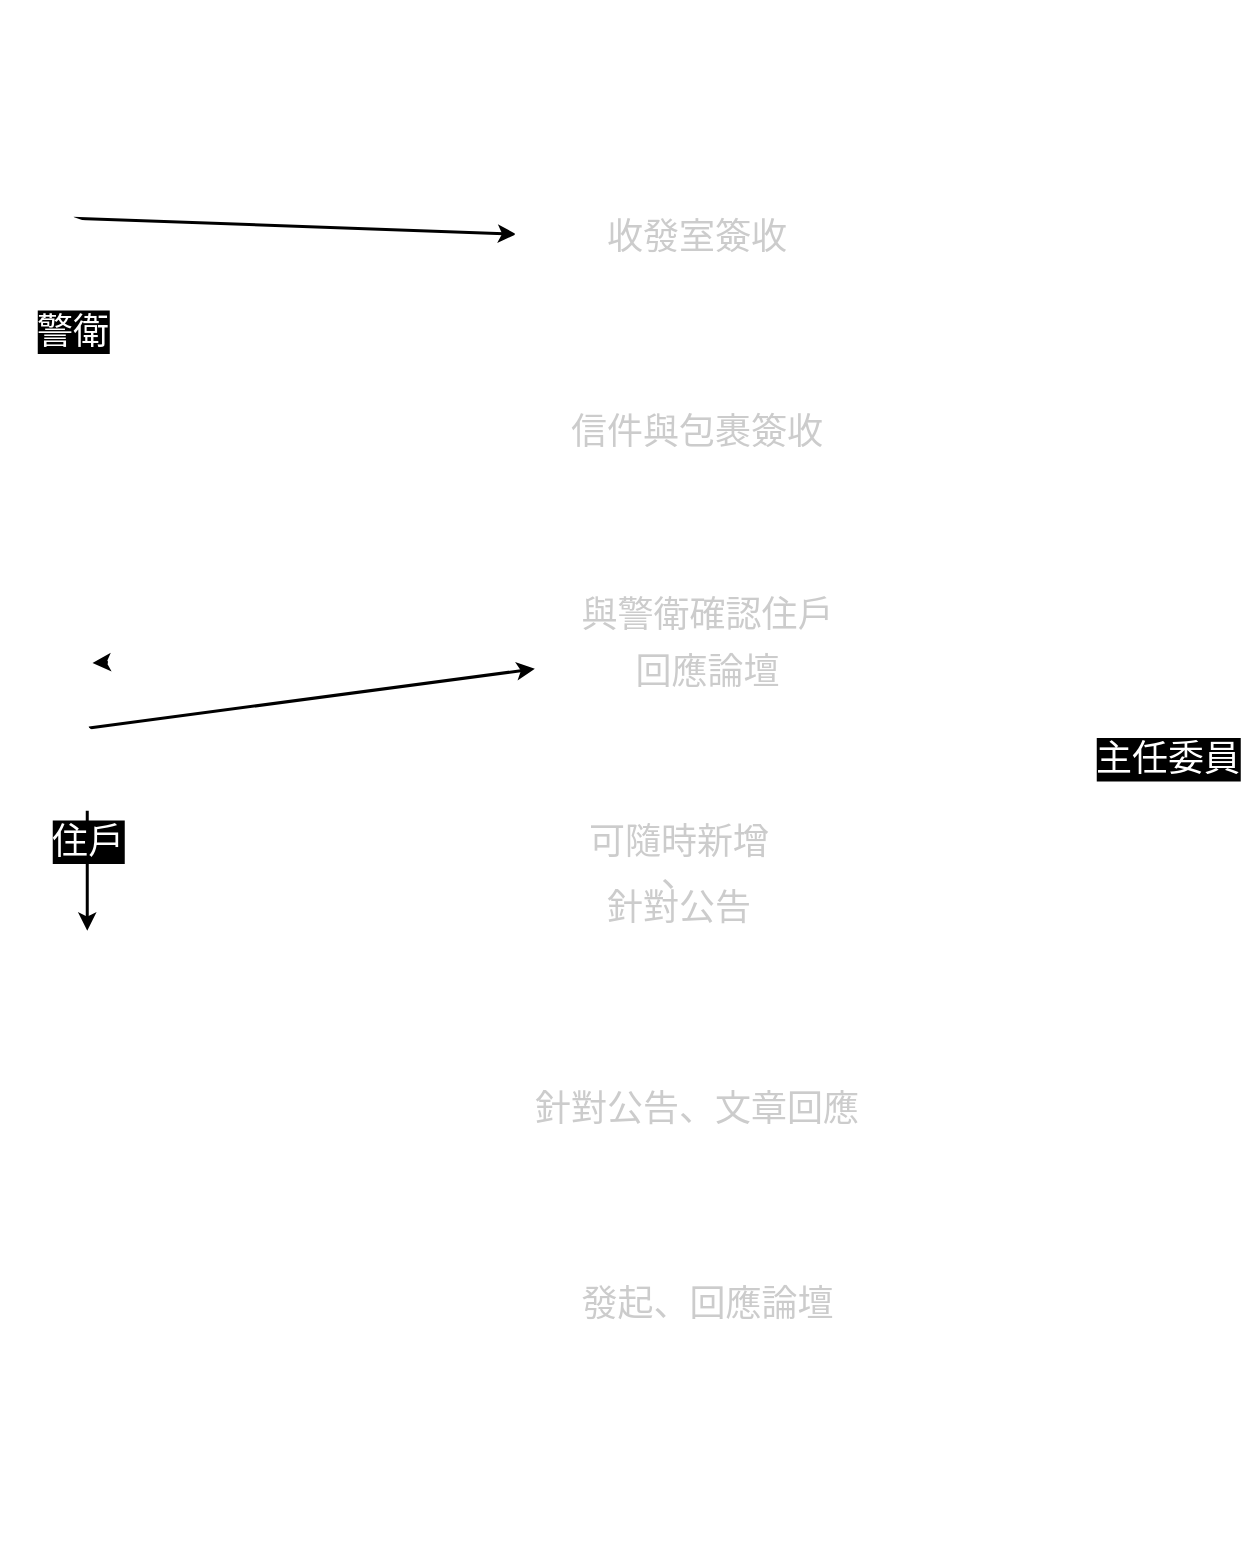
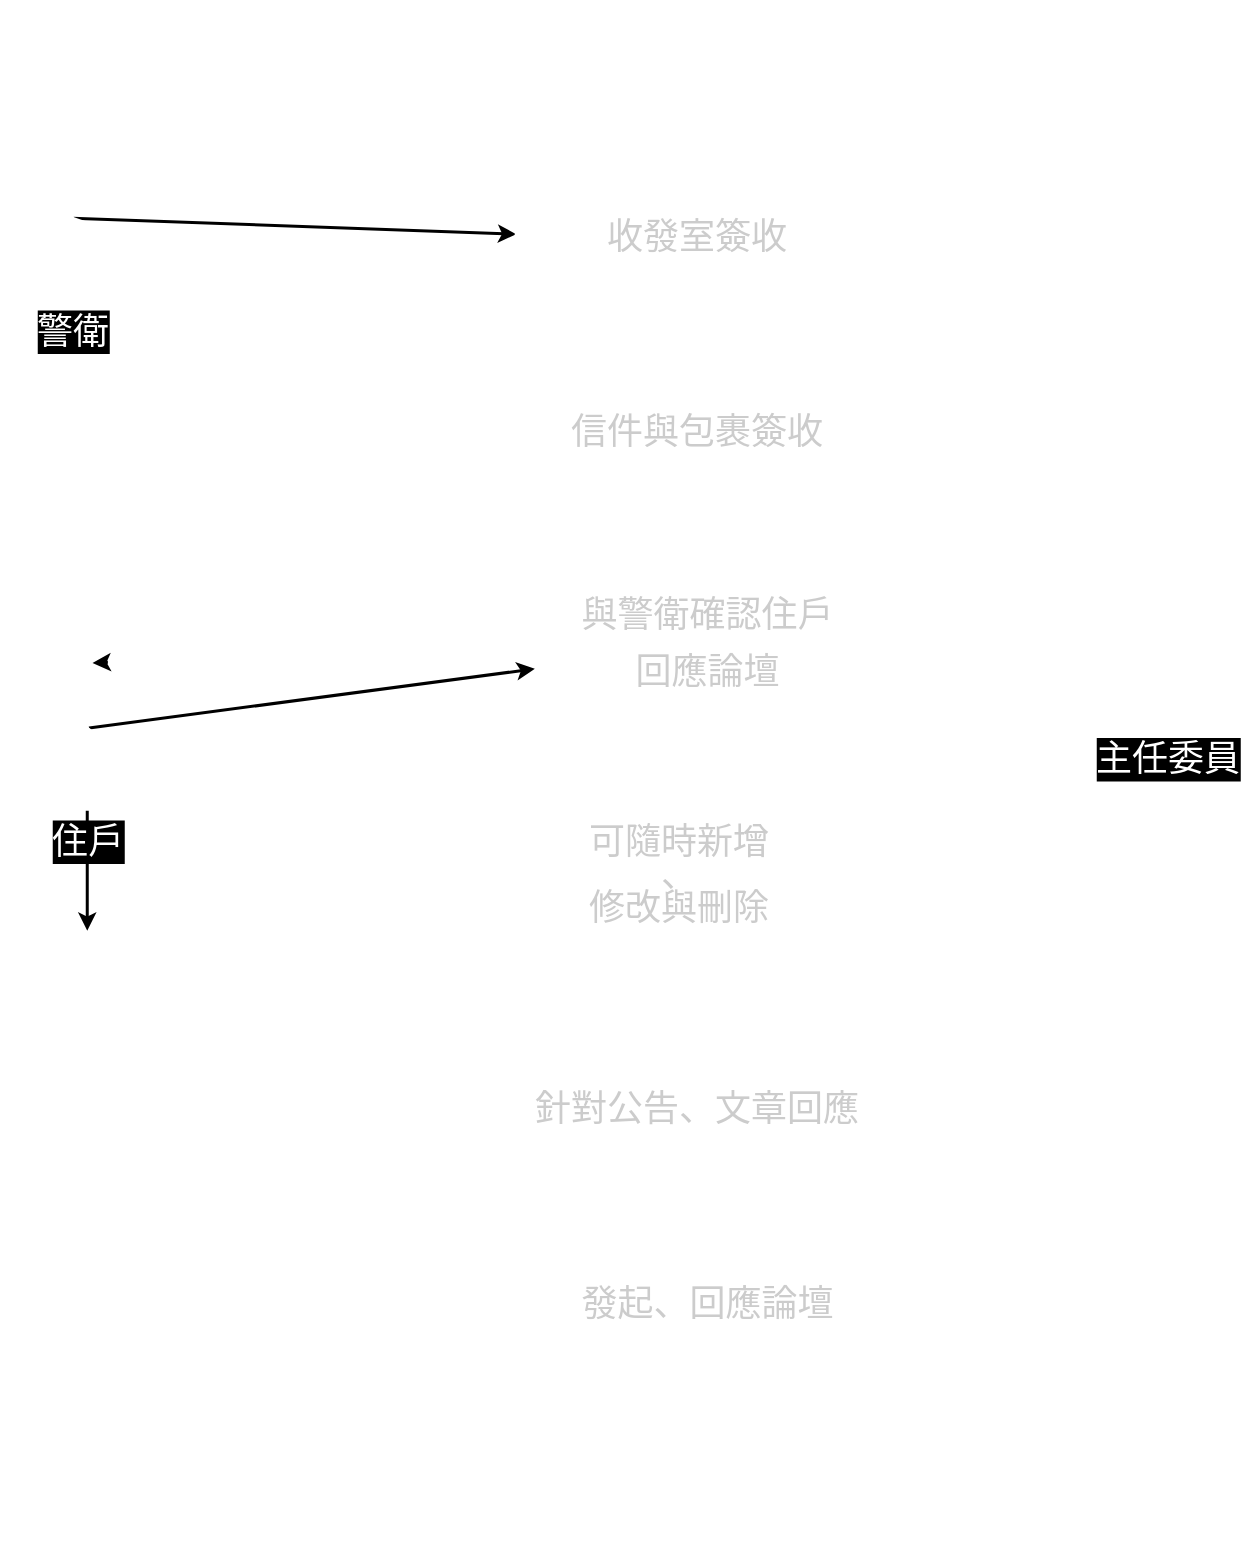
(680, 878) -> (680, 878)
